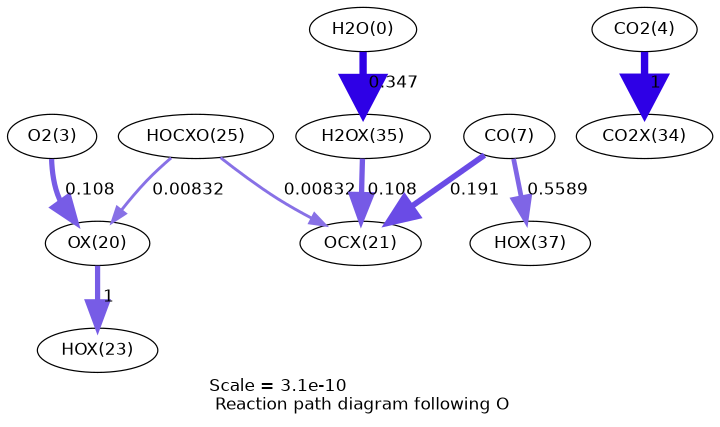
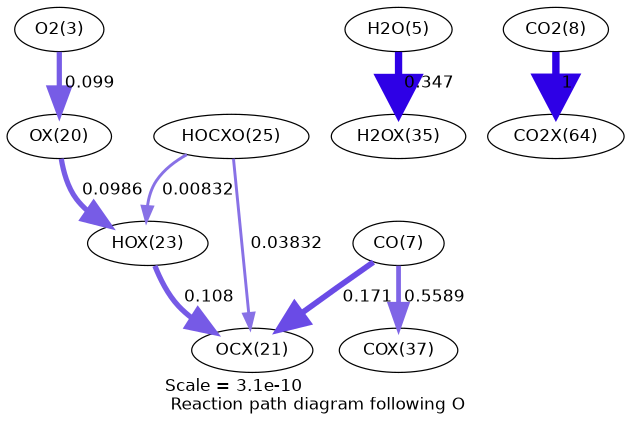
(363, 30) -> (399, 30)
(645, 30) -> (556, 30)
(645, 136) -> (556, 136)
(362, 176) -> (170, 295)
(145, 183) -> (160, 176)
(88, 190) -> (88, 83)
(318, 190) -> (284, 243)
(472, 190) -> (365, 297)
(530, 243) -> (399, 350)
(106, 297) -> (110, 190)
